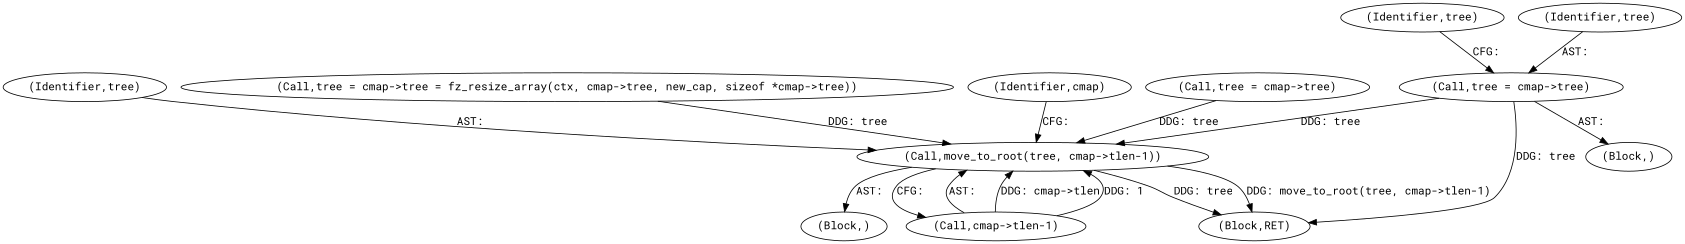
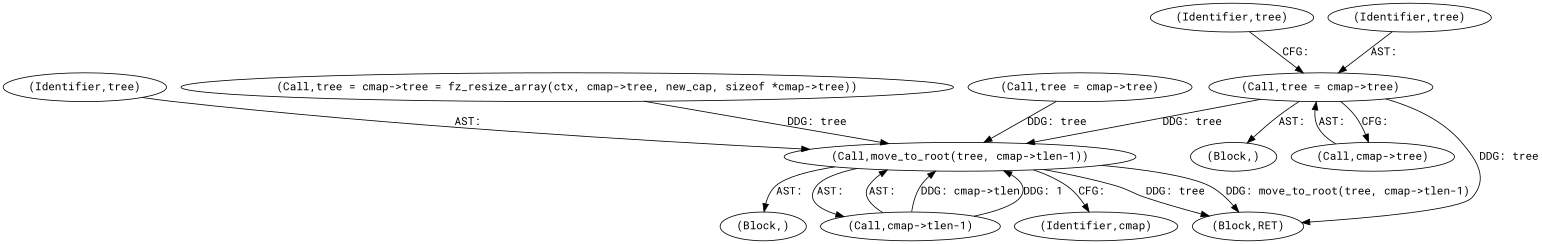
(1042, 118) -> (1062, 183)
none -> (1373, 157)
(914, 192) -> (834, 192)
